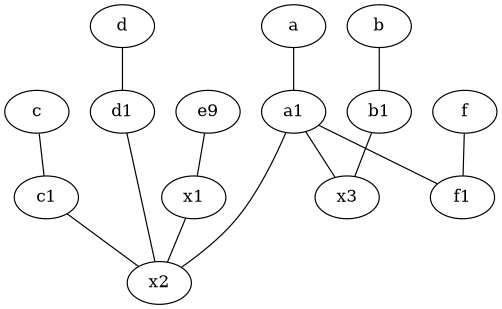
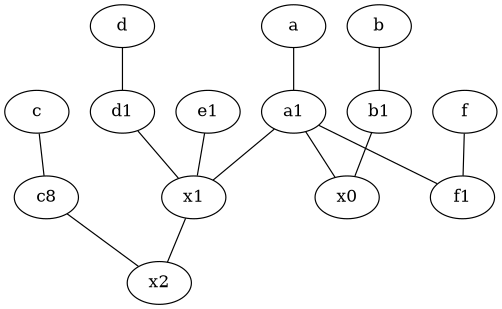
(208, 112) -> (208, 112)
(46, 197) -> (46, 197)
(141, 197) -> (158, 155)
(347, 197) -> (347, 197)
(245, 208) -> (244, 155)
